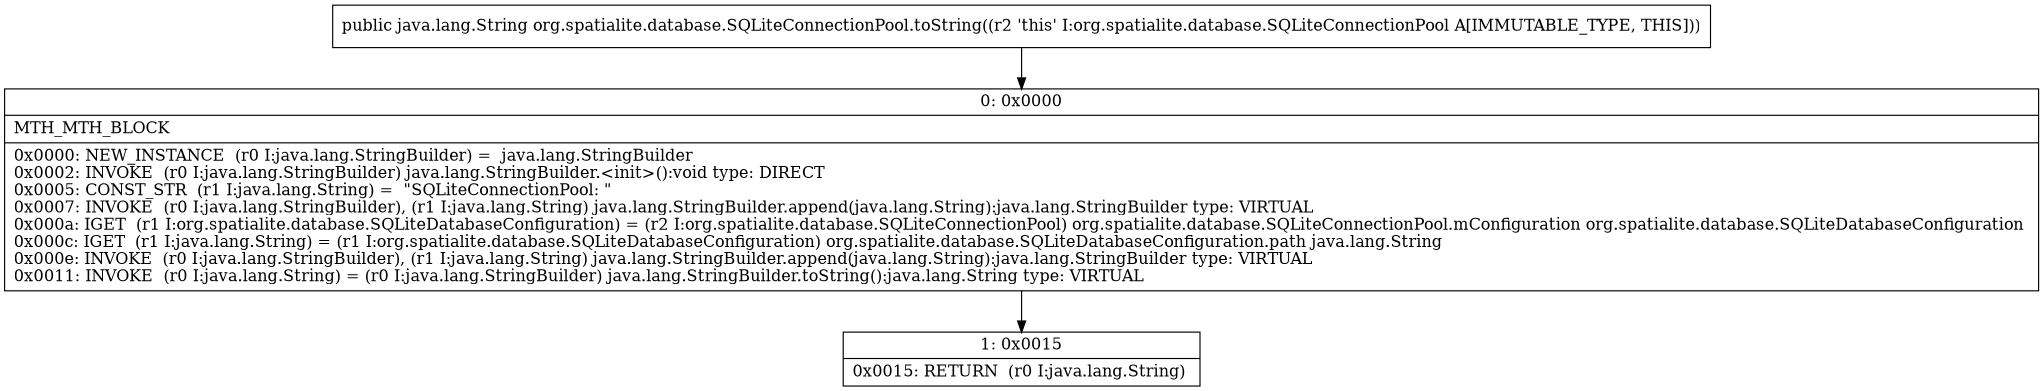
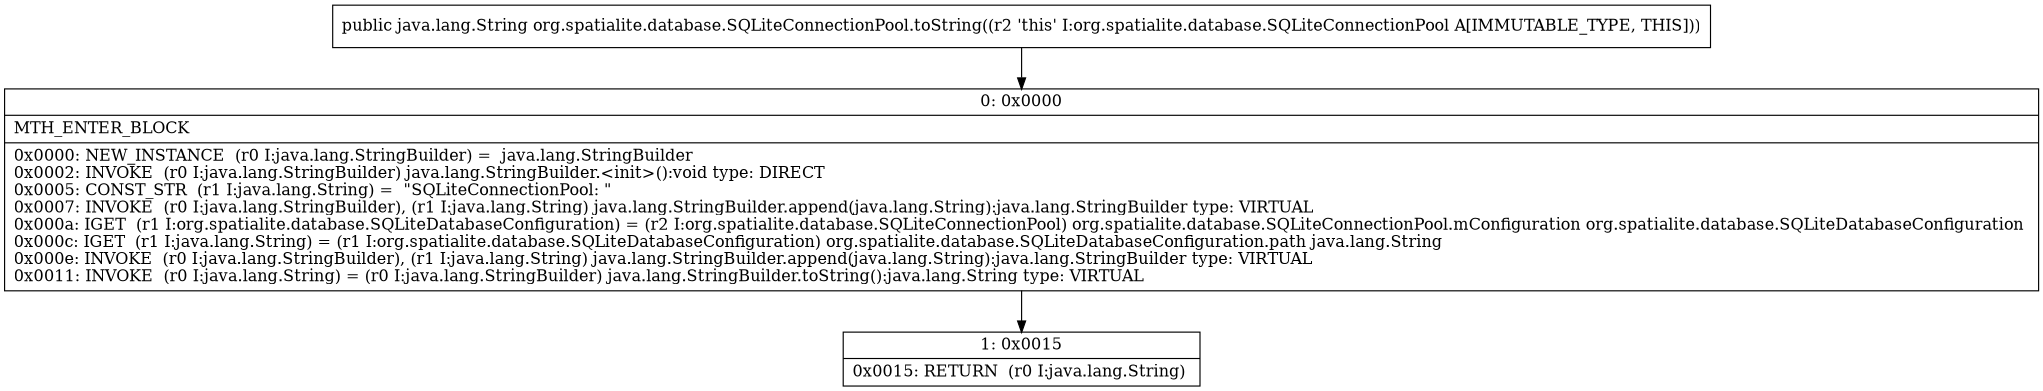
(92, 128) -> (102, 128)
